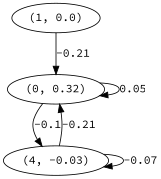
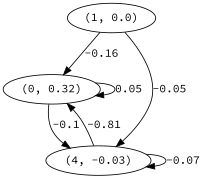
(73, 54) -> (102, 54)
none -> (152, 88)
(79, 125) -> (104, 125)
